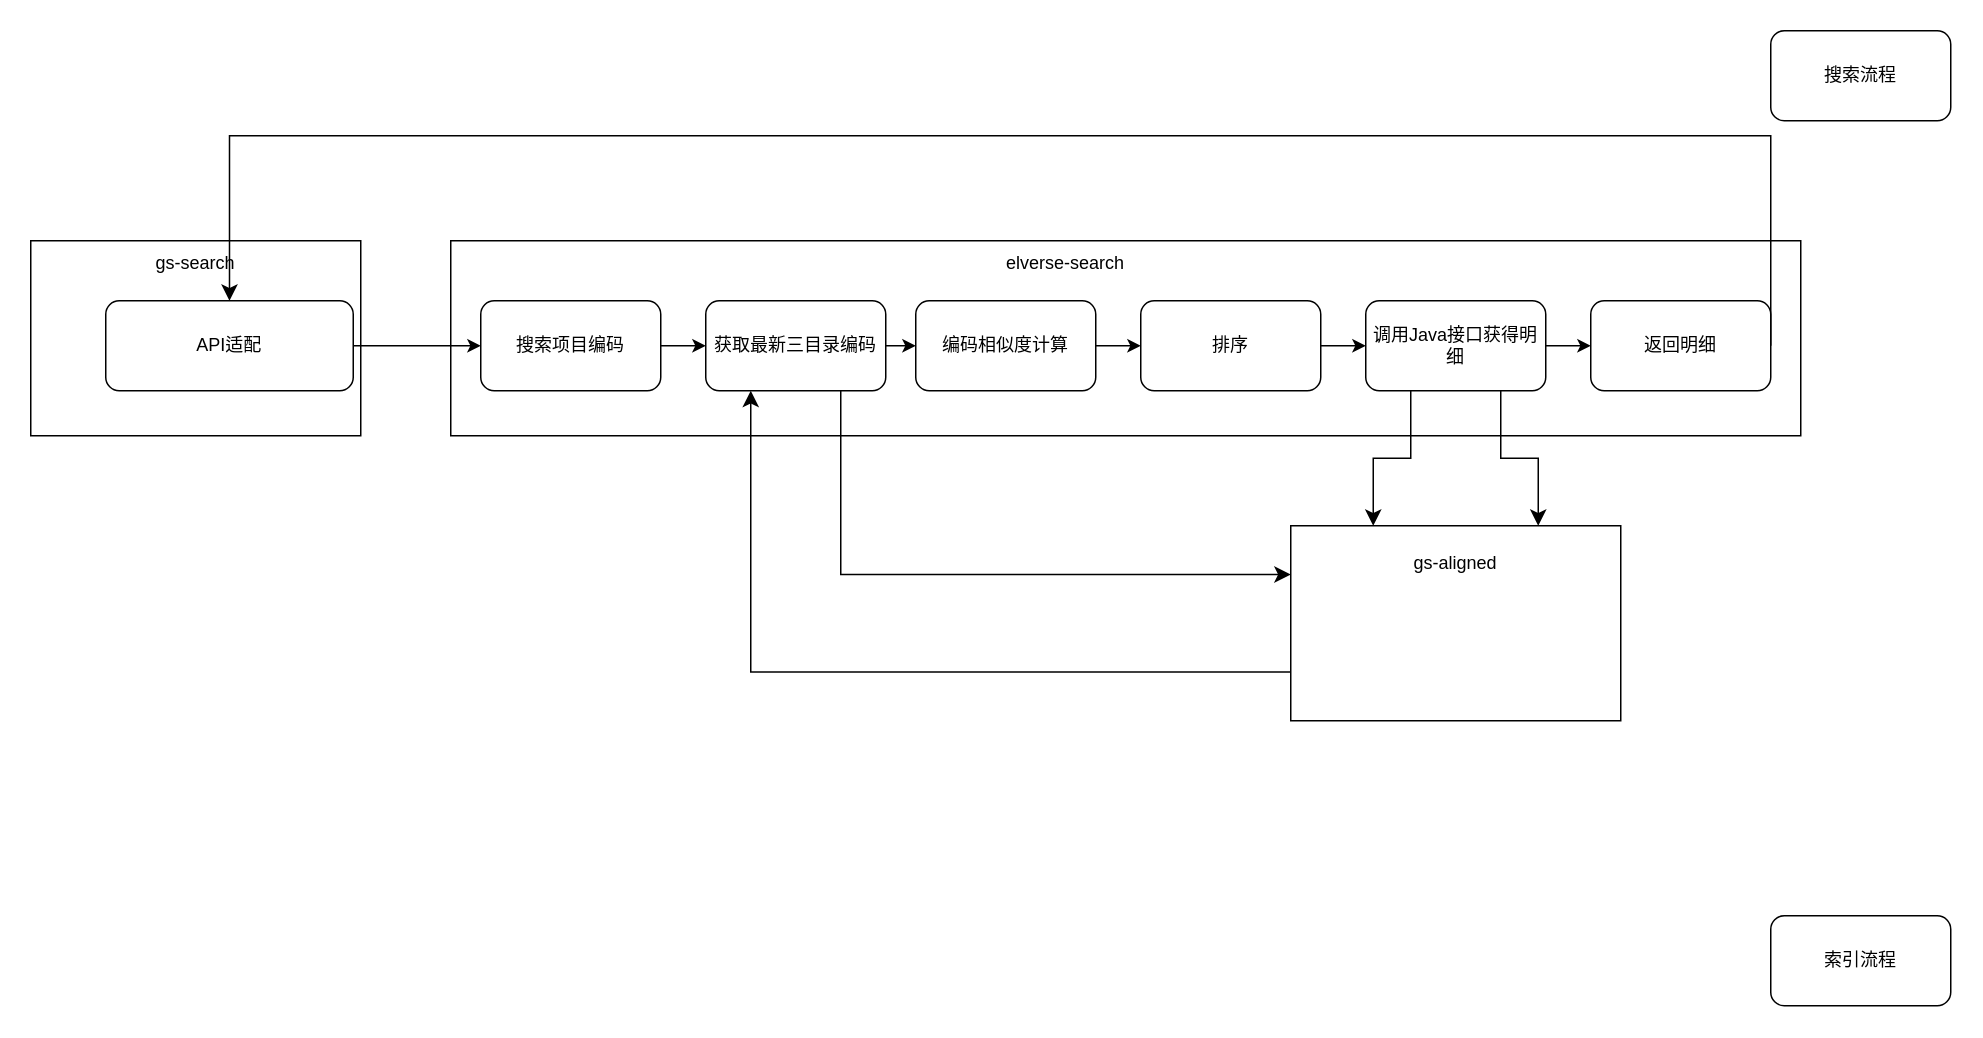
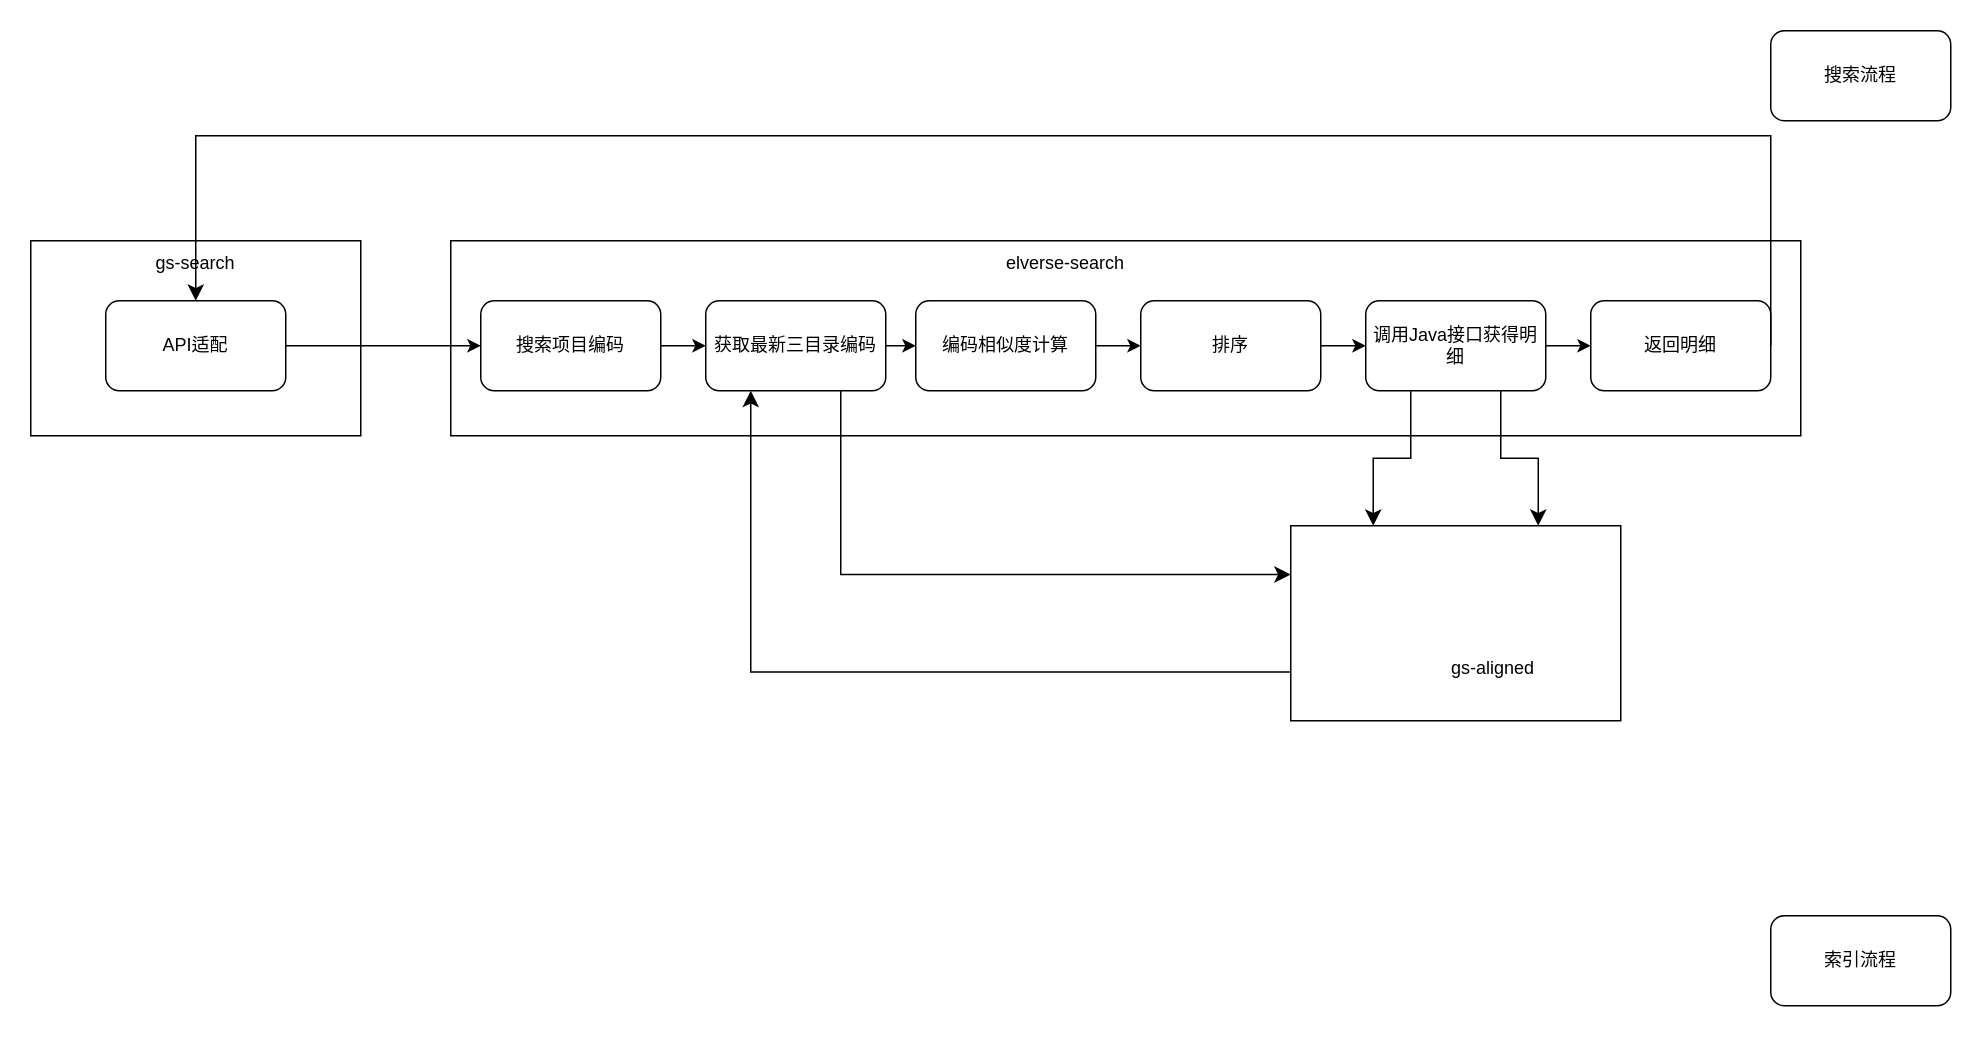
(230, 346) -> (196, 346)
(1456, 563) -> (1493, 668)
